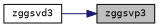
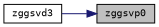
(126, 14) -> (126, 14)
